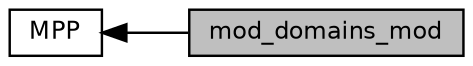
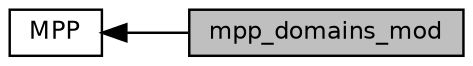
(326, 33) -> (326, 33)
